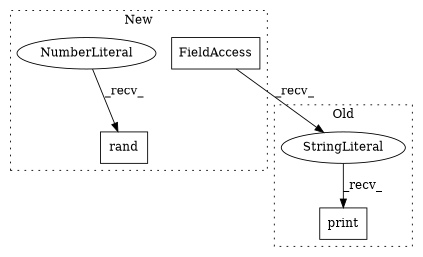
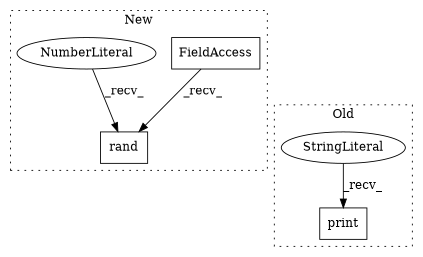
(276, 98) -> (173, 97)
